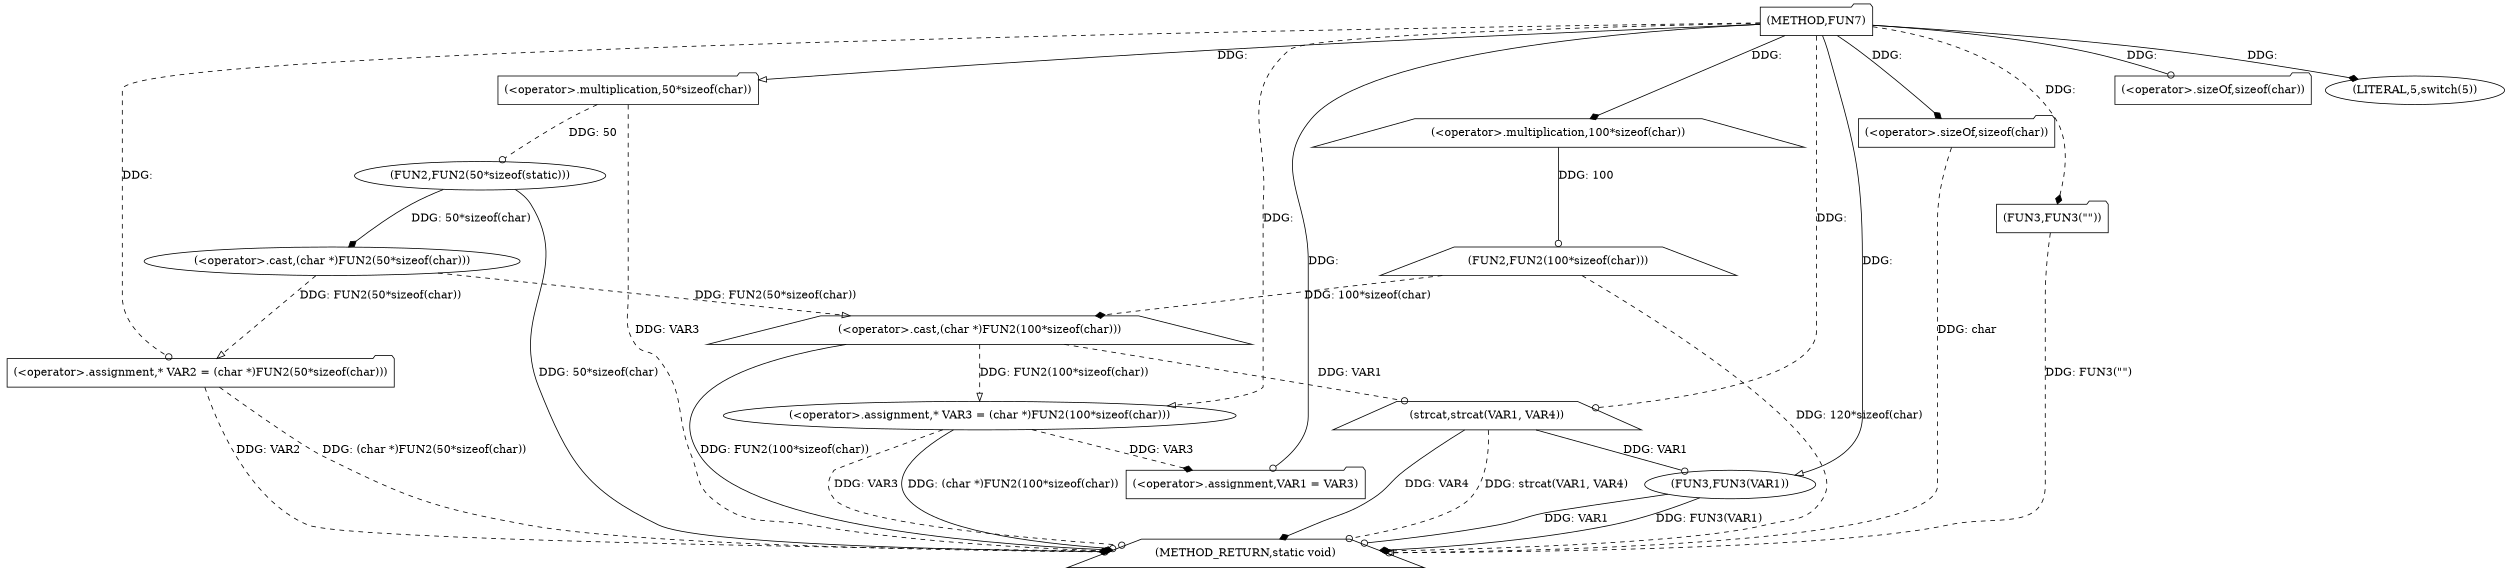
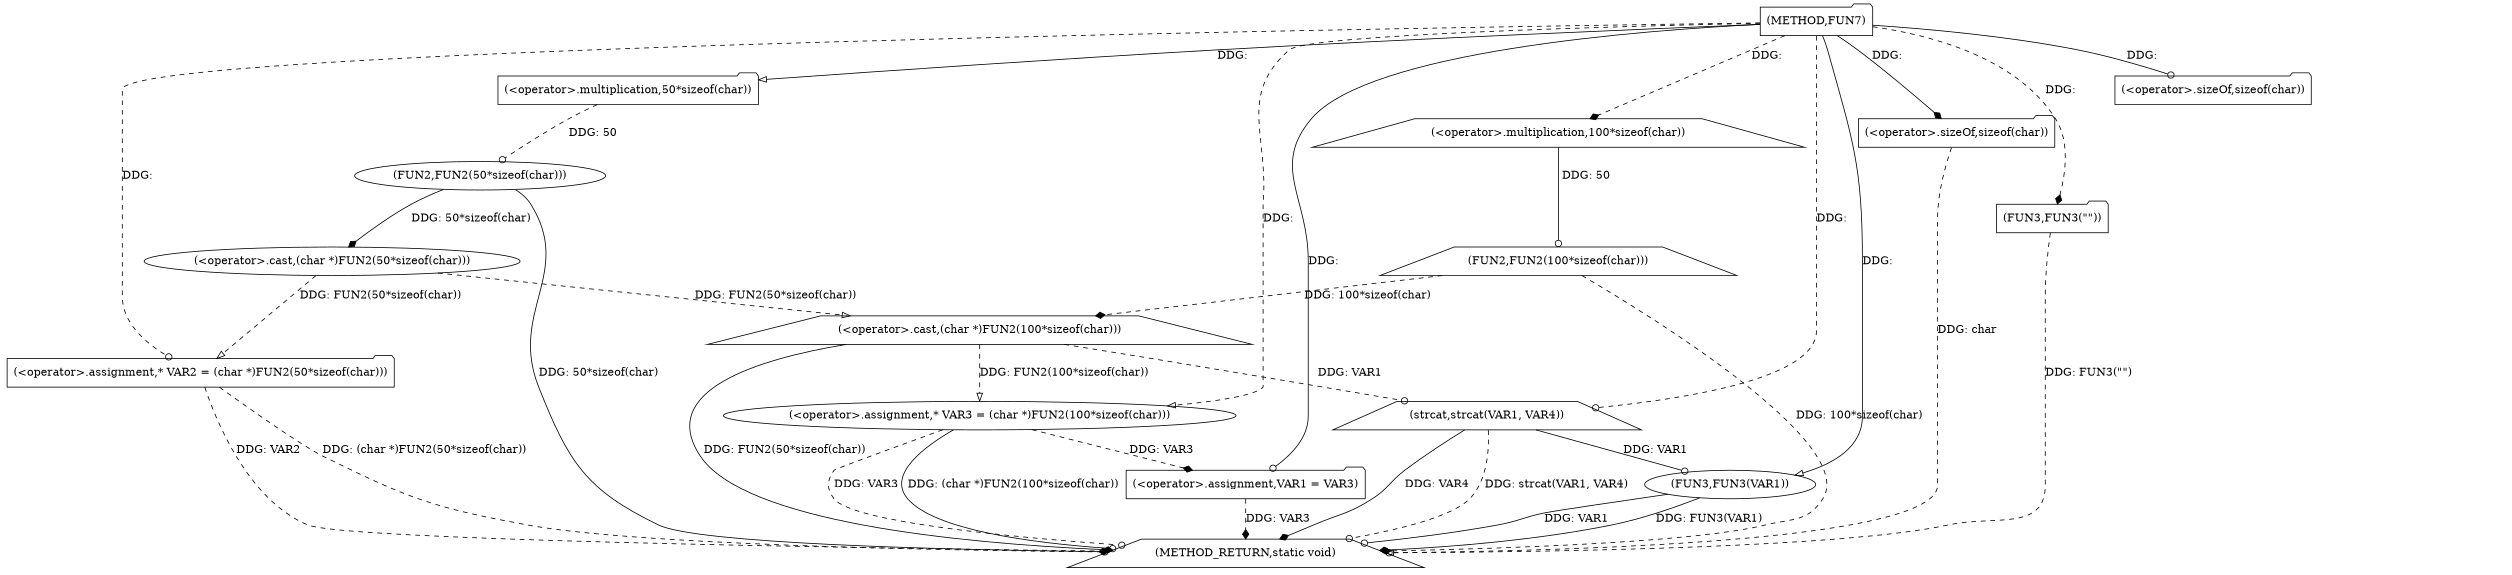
(1692, 75) -> (1692, 75)
(2415, 90) -> none
(480, 176) -> (480, 176)
(1586, 176) -> (1586, 176)
(1859, 416) -> (1859, 416)
(785, 450) -> (785, 450)
(703, 489) -> (1246, 514)
